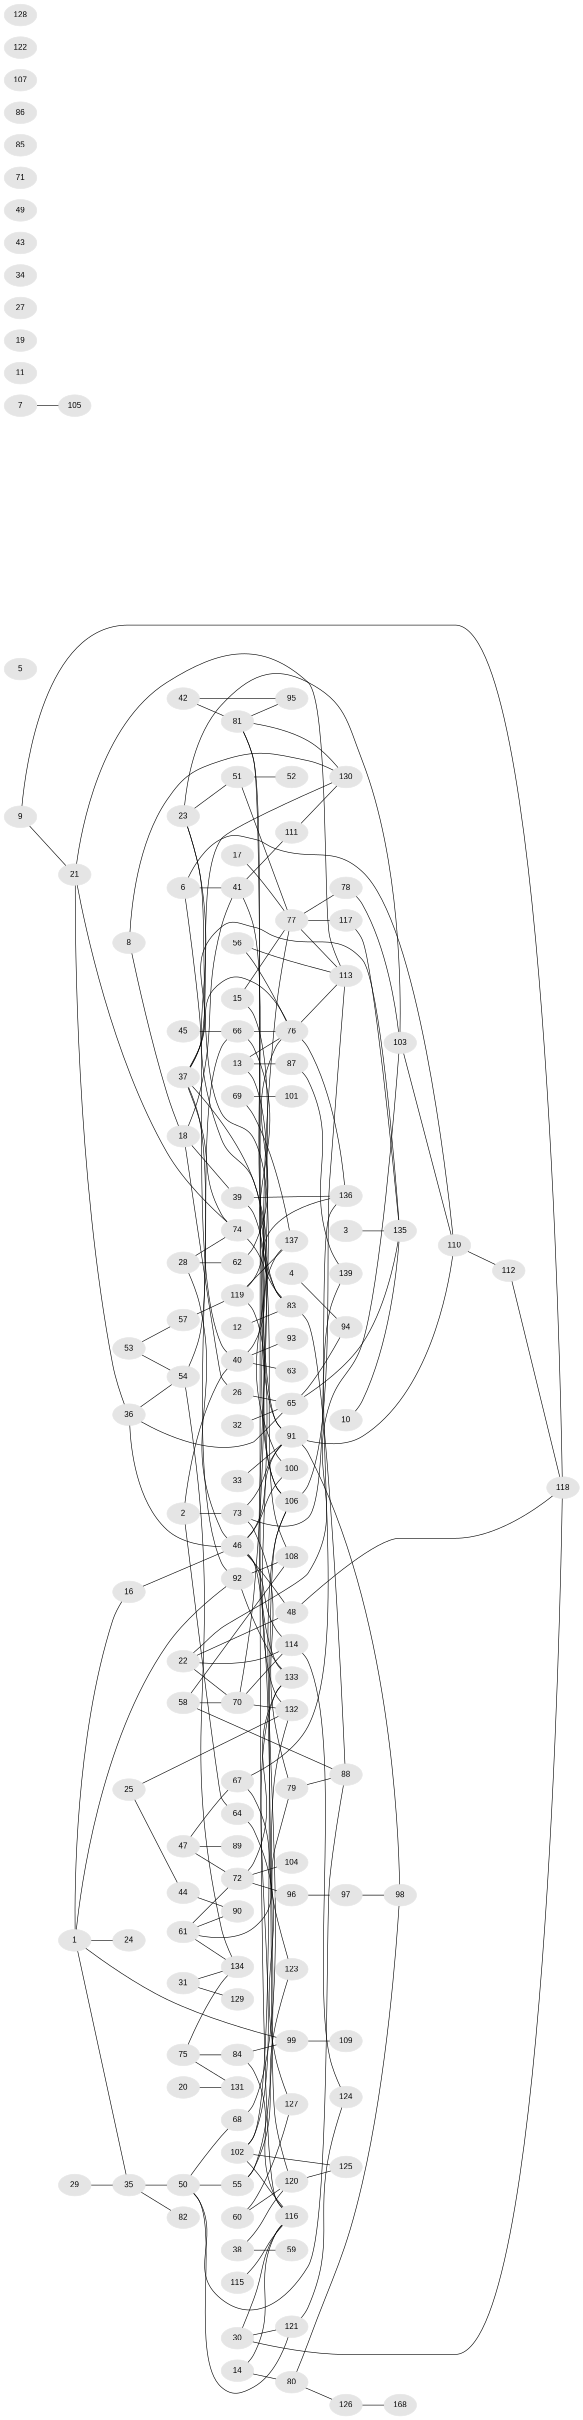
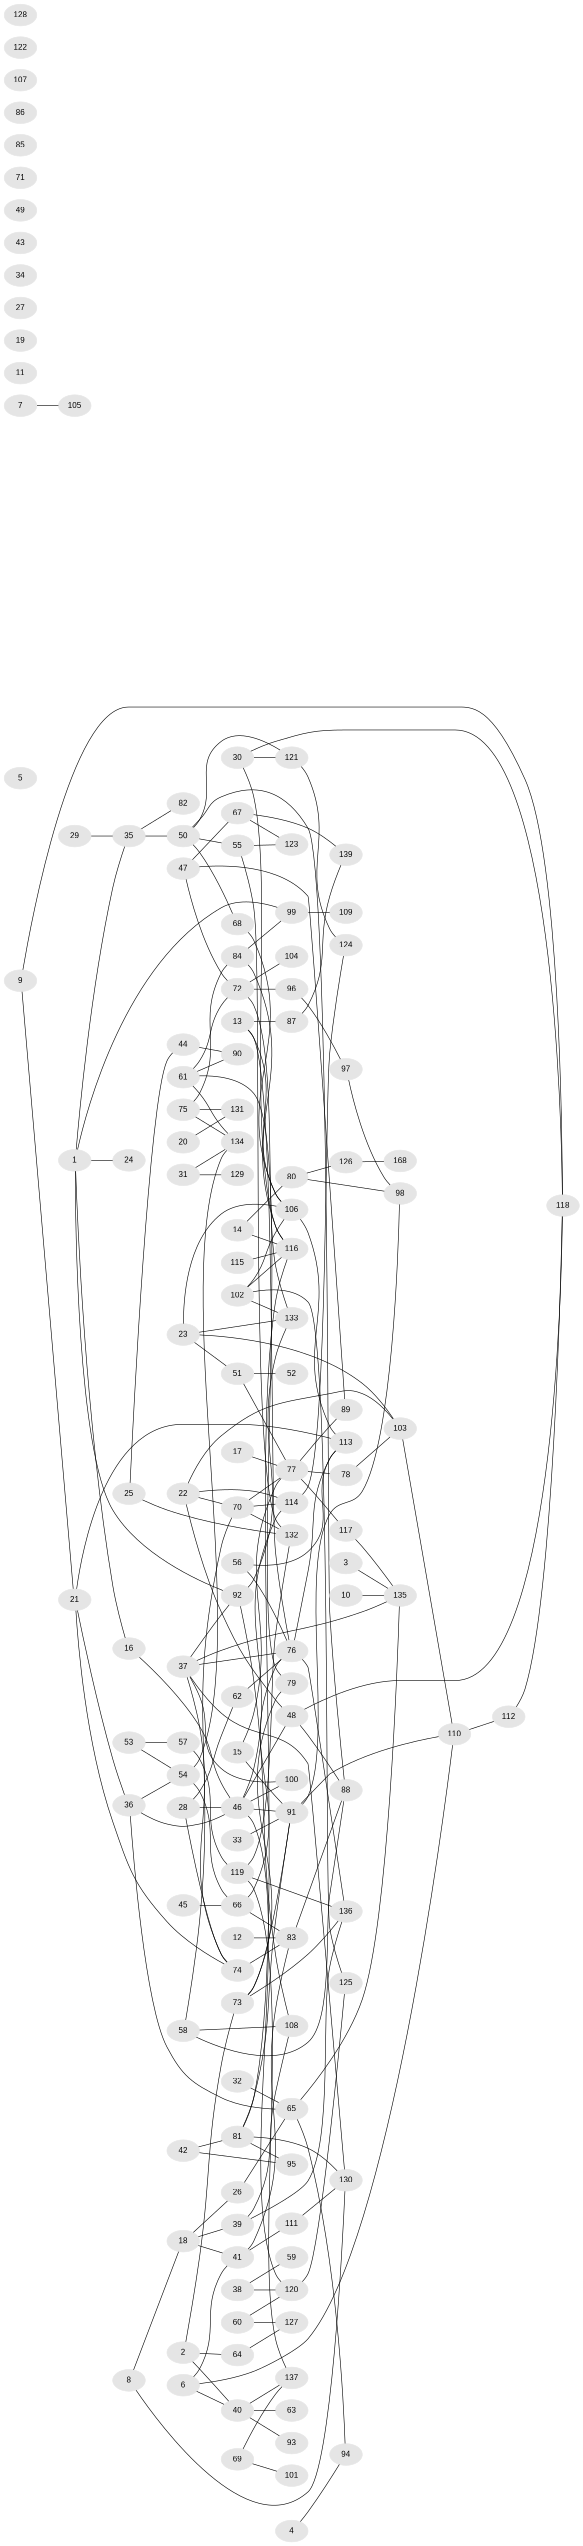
(319, 948) -> (311, 1448)
(319, 1782) -> (313, 1743)
